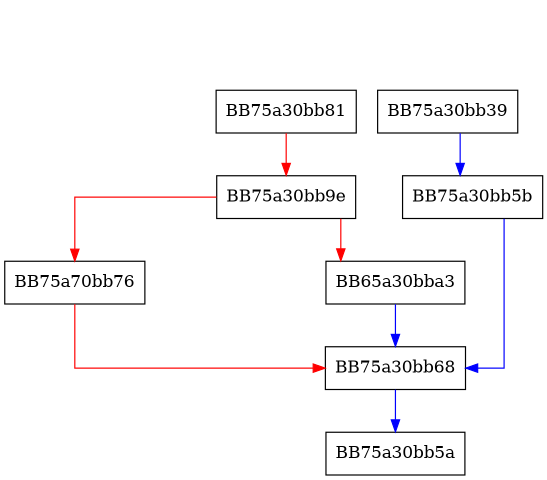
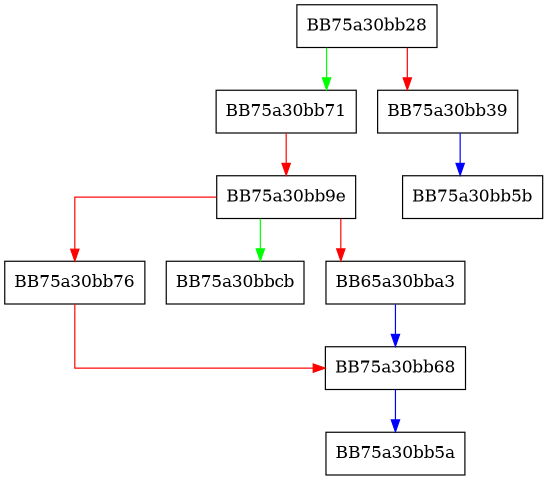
none -> (367, 26)
(286, 112) -> (286, 112)
(75, 283) -> (75, 283)
none -> (235, 283)
(504, 307) -> none
